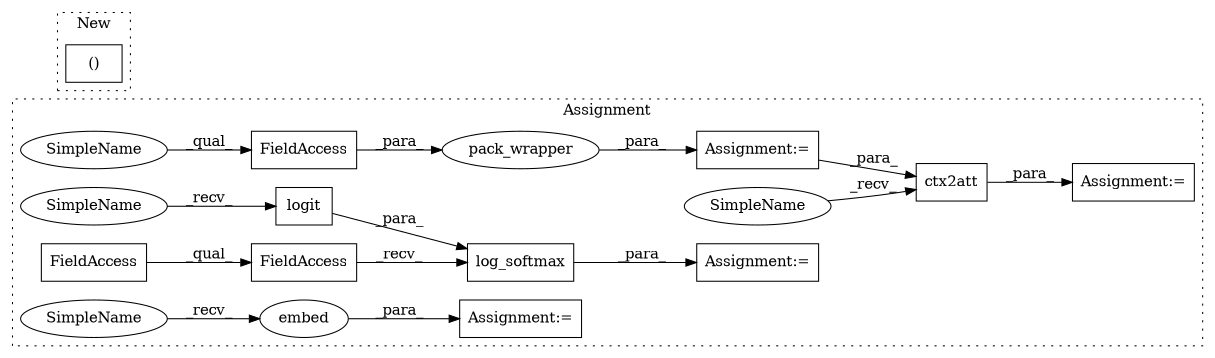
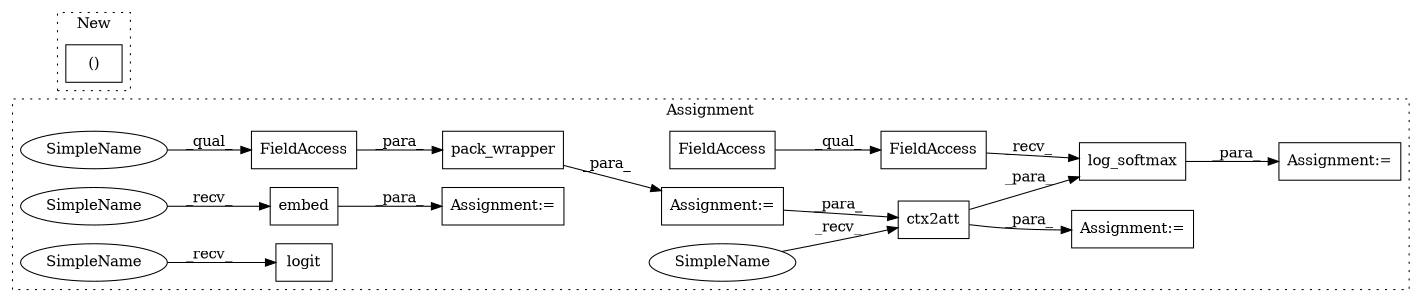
(521, 150) -> (503, 150)
(395, 230) -> (1019, 195)
(304, 319) -> (304, 206)
